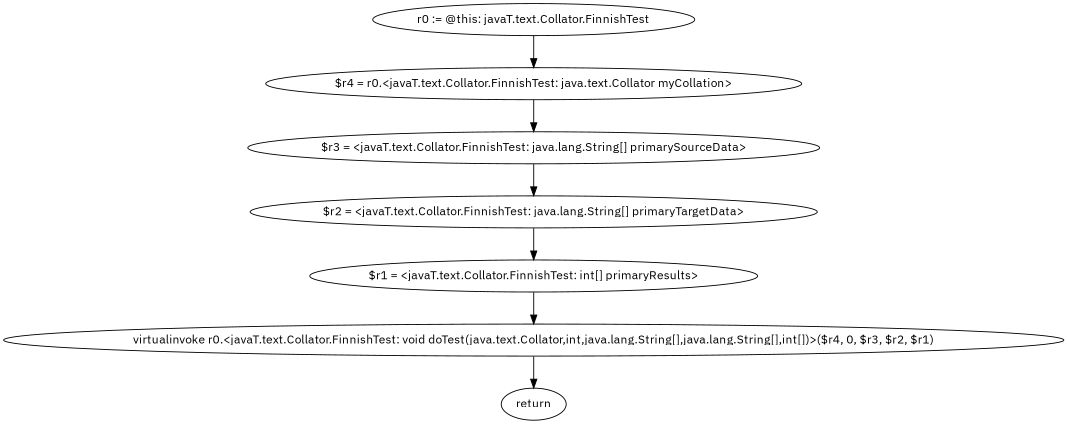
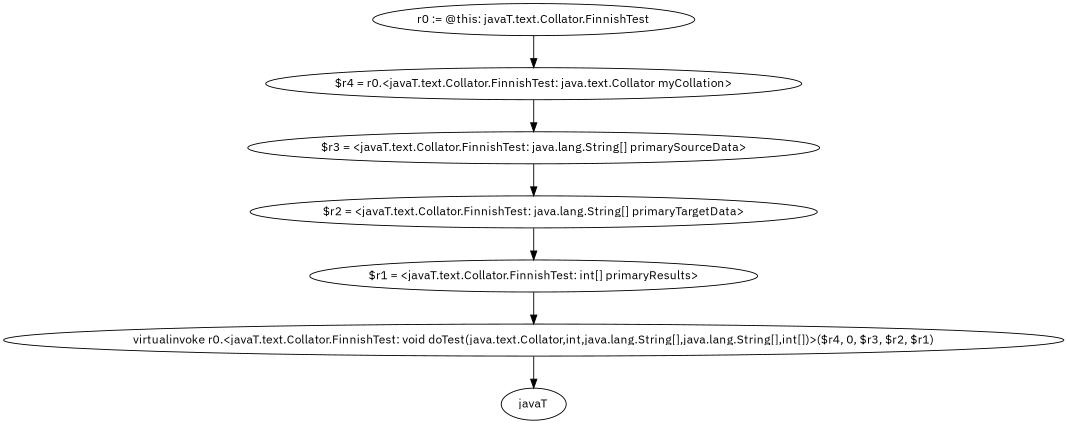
(534, 404) -> (534, 404)
